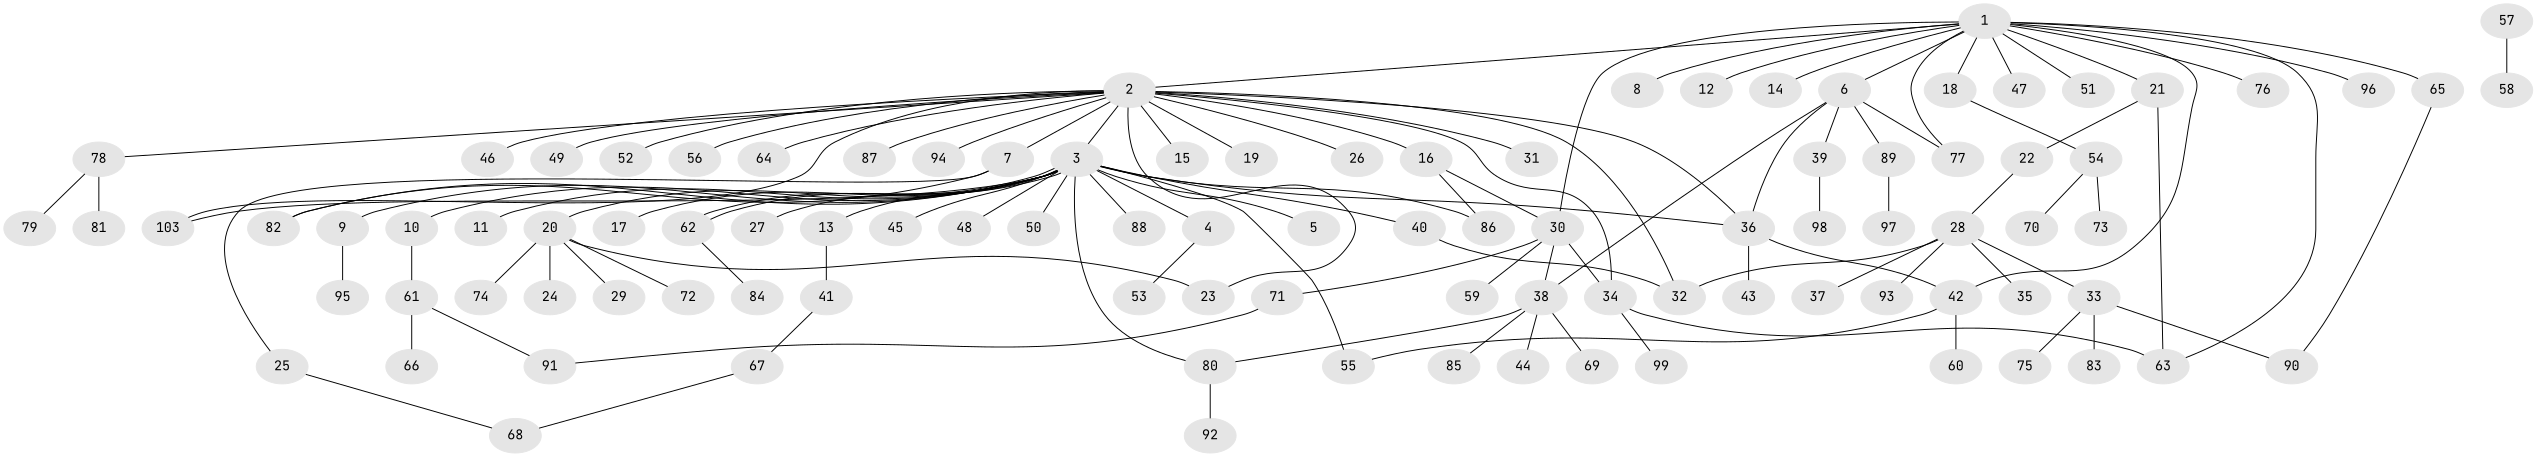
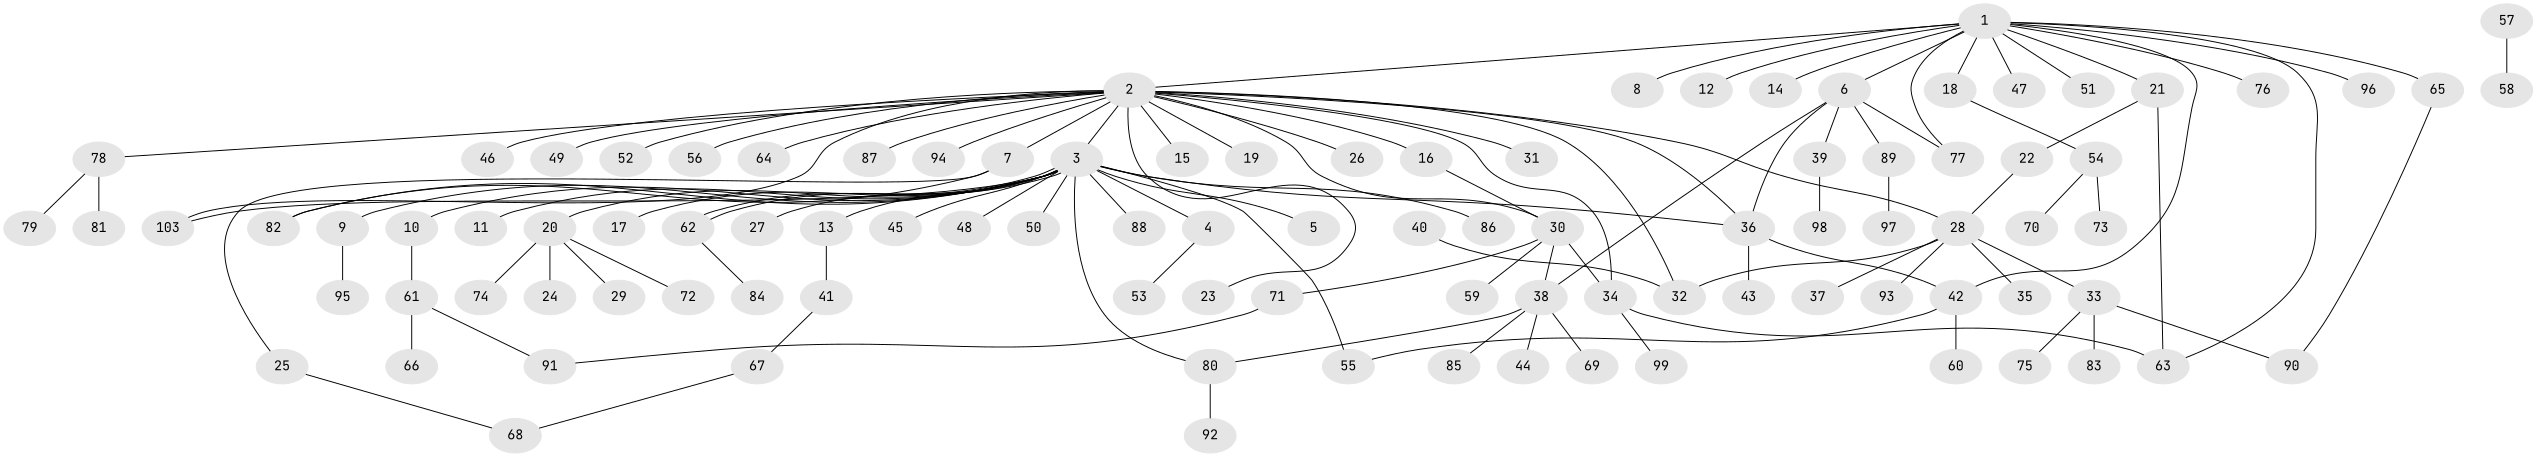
(1717, 37) -> (1336, 182)
none -> (1631, 134)
(1457, 194) -> none
(1278, 198) -> none
(879, 263) -> none
